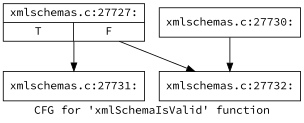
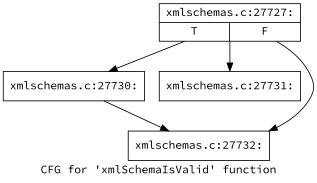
none -> (151, 55)
